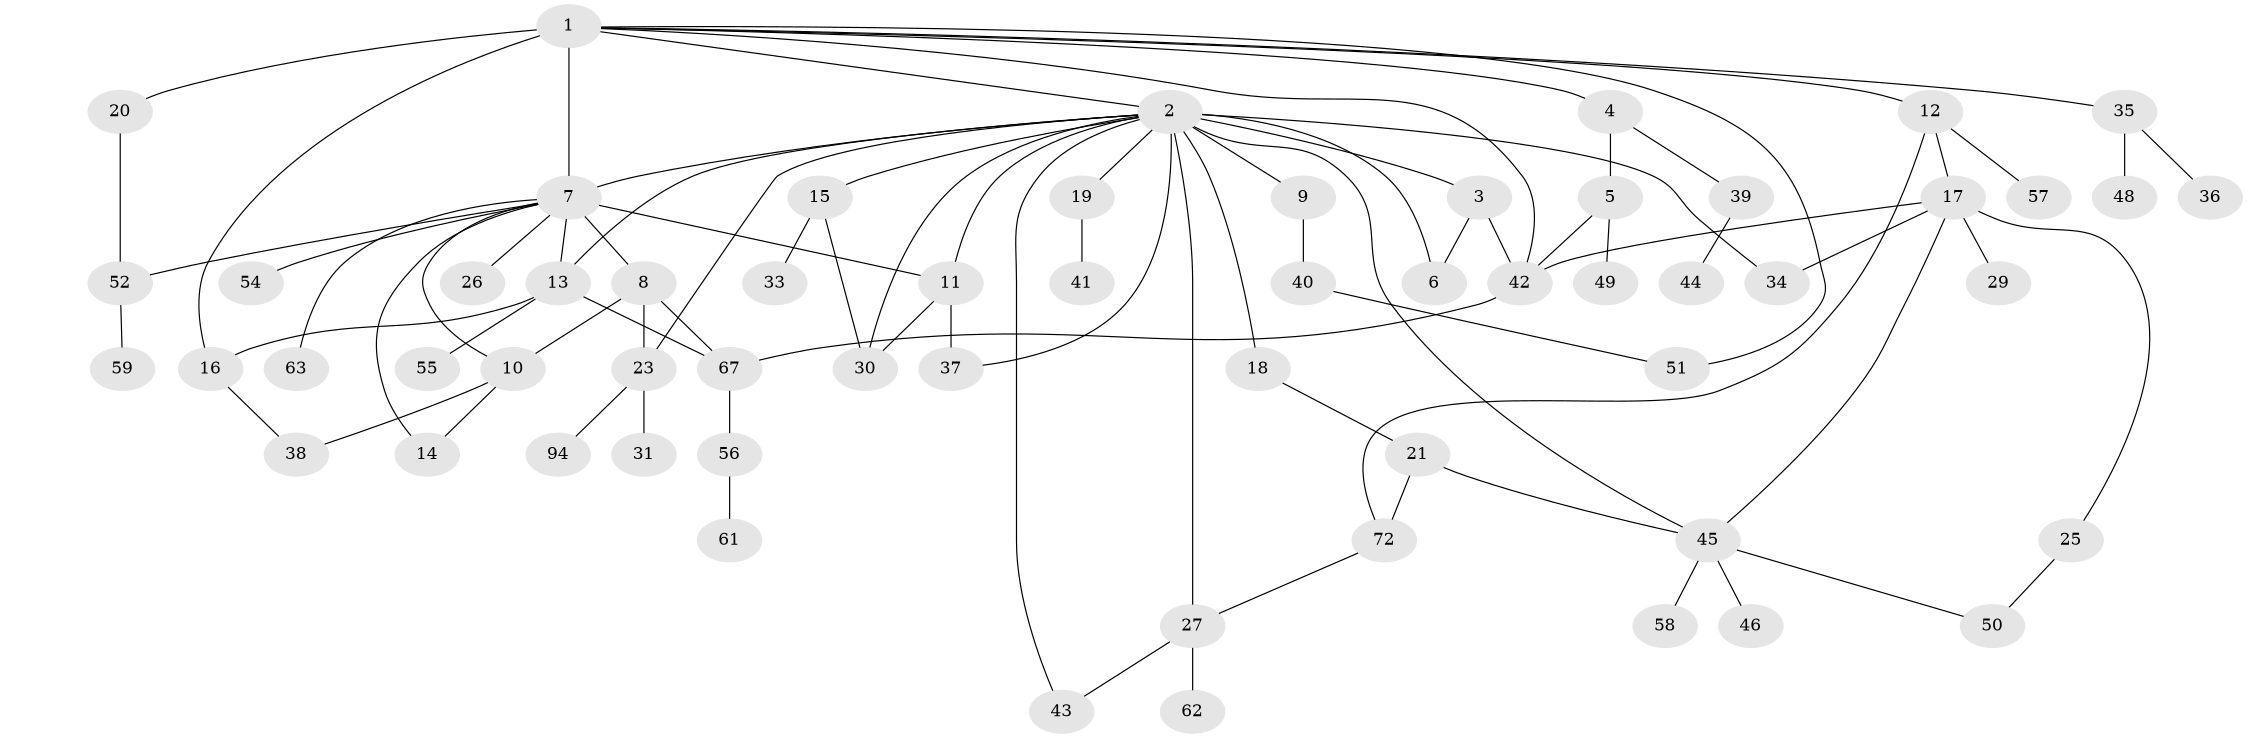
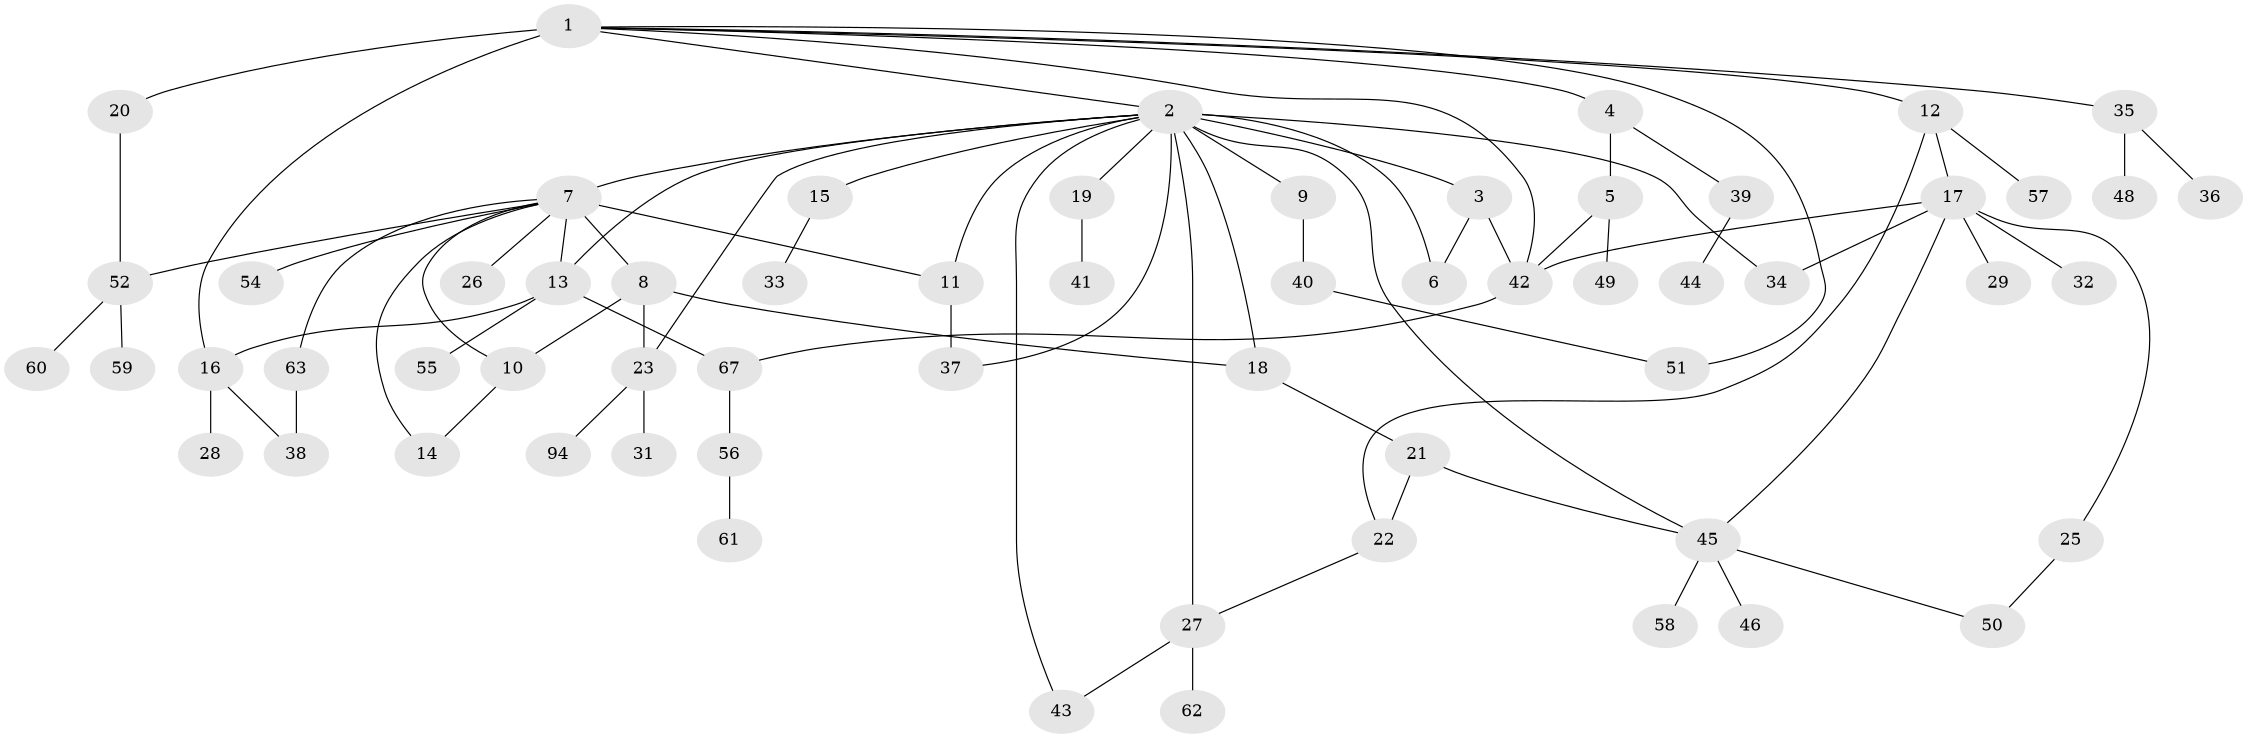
(569, 112) -> none
none -> (2084, 283)
(687, 326) -> (907, 331)
none -> (37, 369)
(865, 369) -> none
(407, 415) -> (296, 412)
none -> (211, 455)
(1384, 540) -> (1384, 540)
